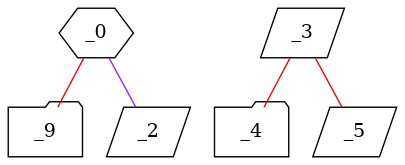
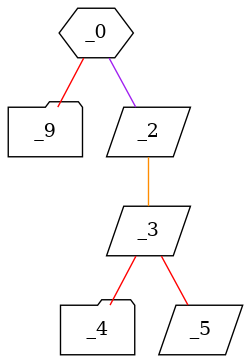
none -> (148, 182)
